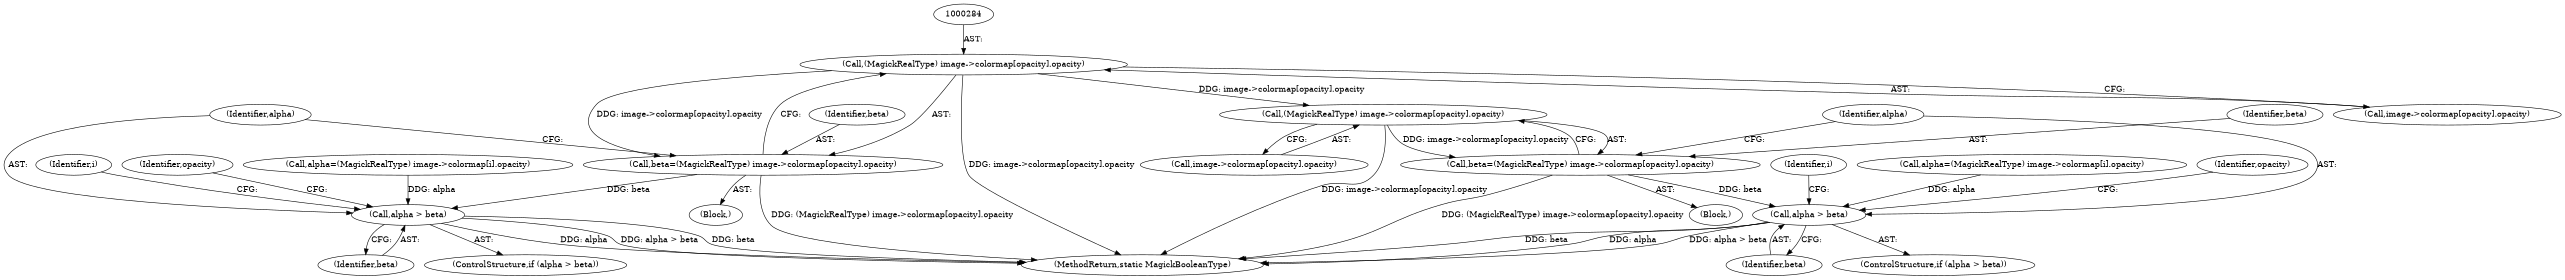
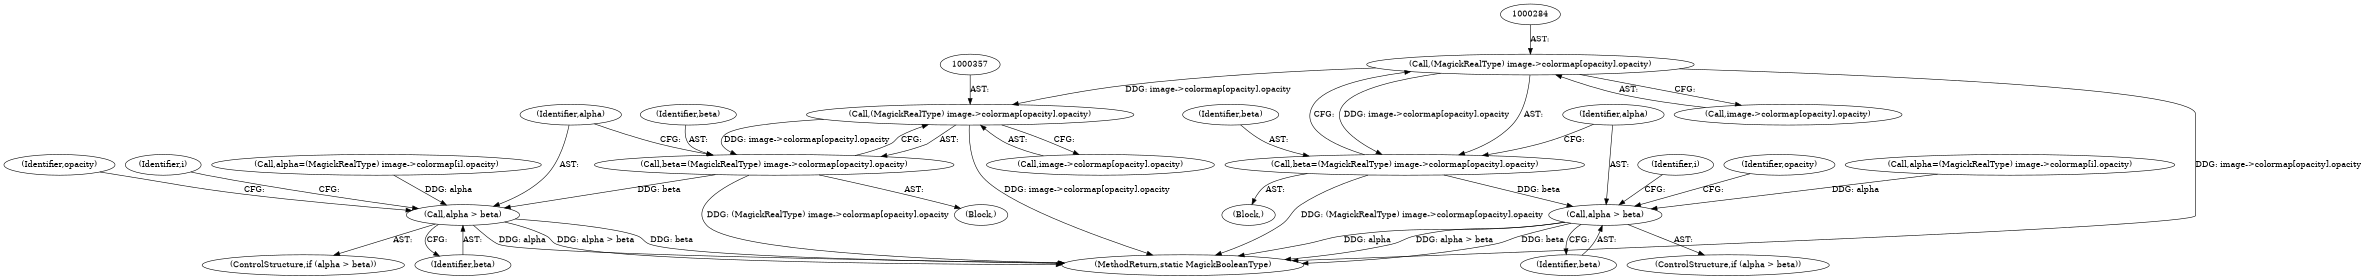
none -> (970, 65)
